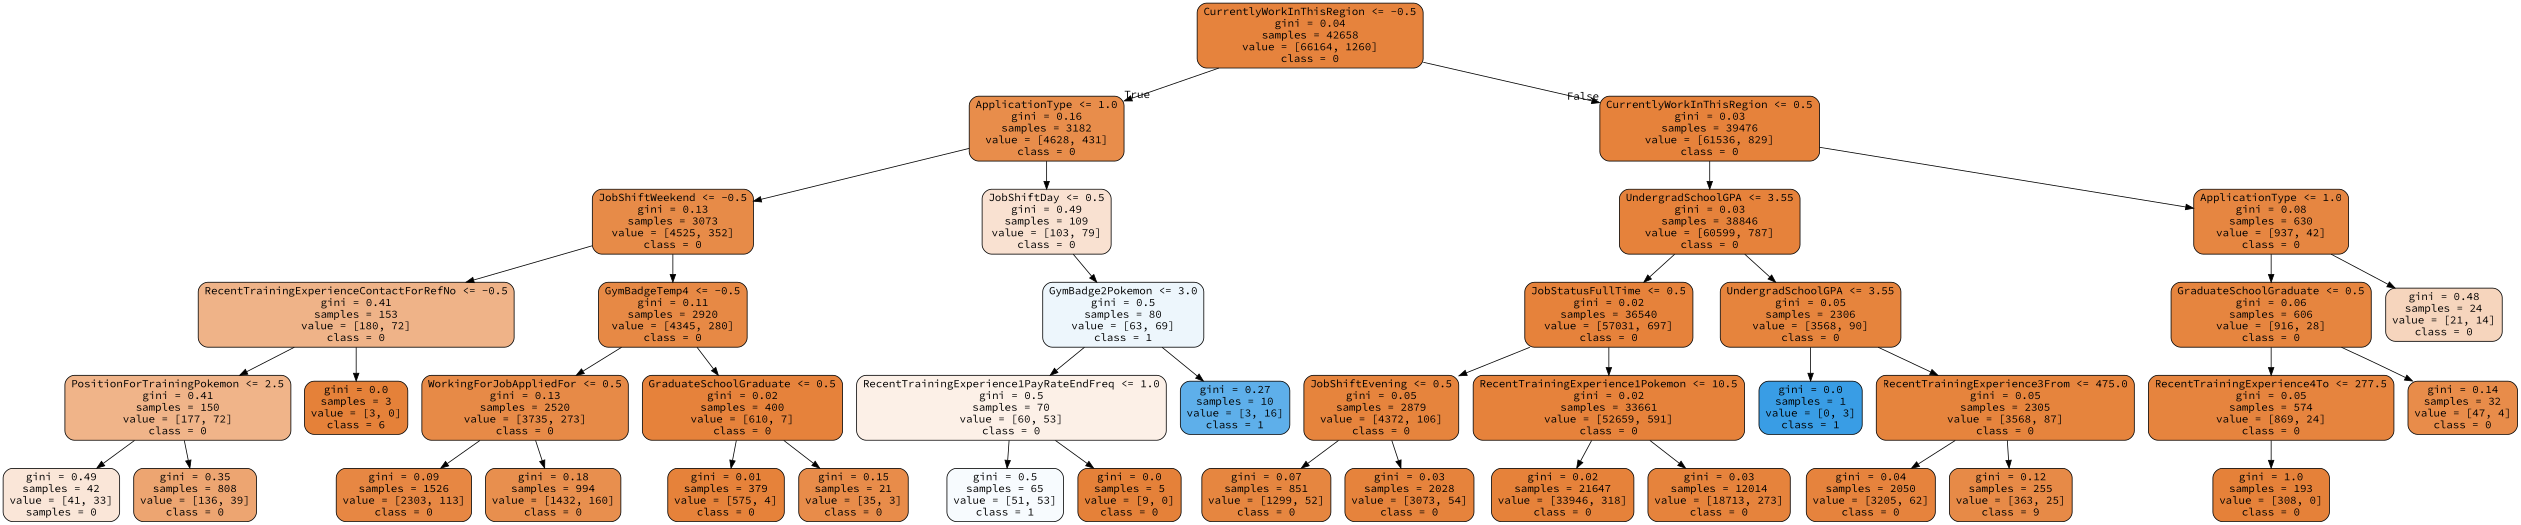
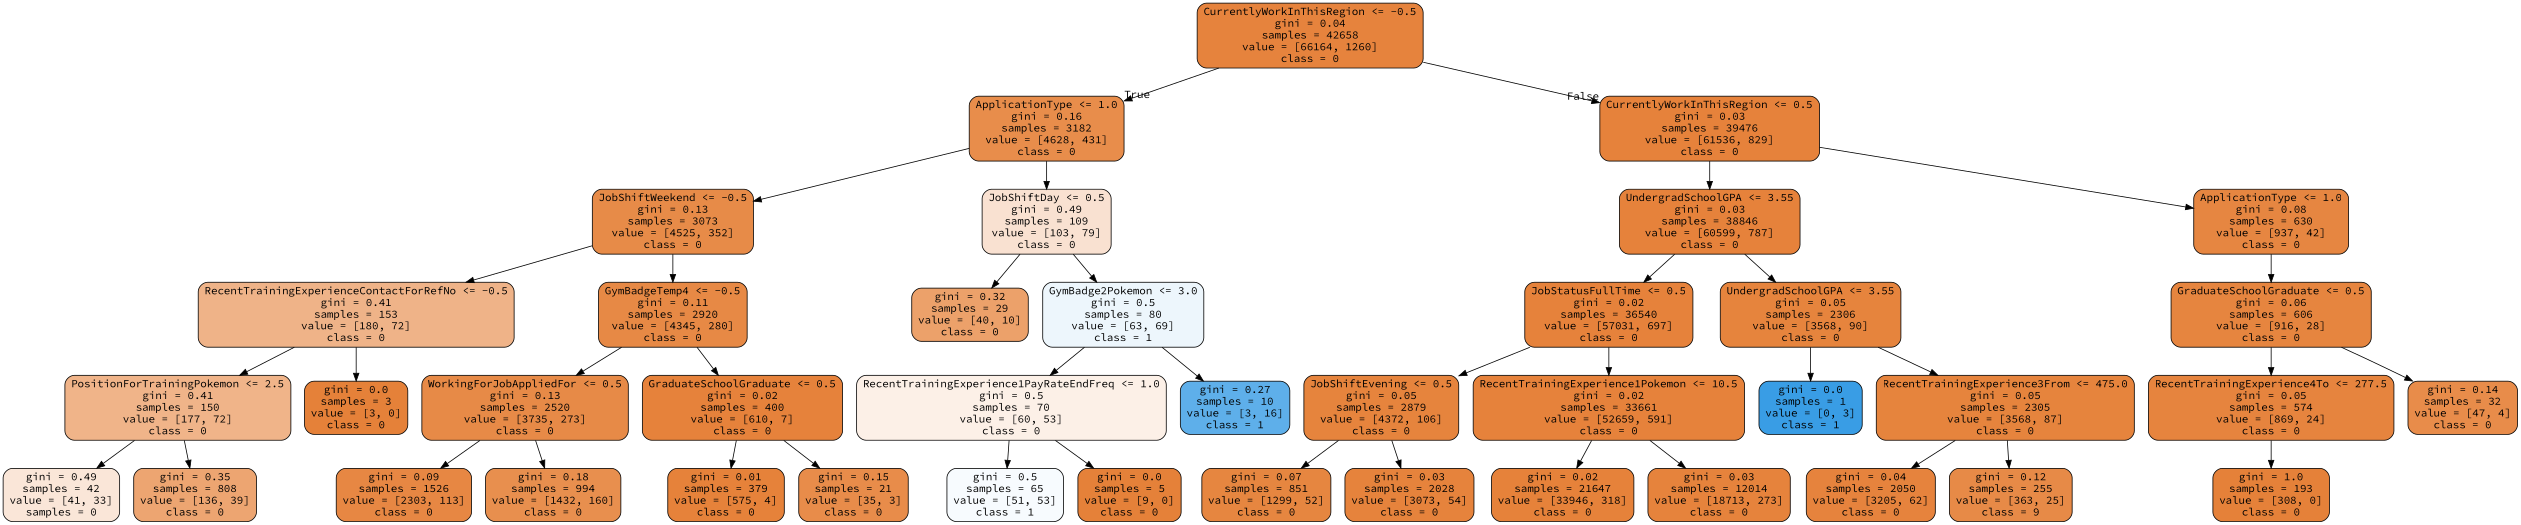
none -> (970, 315)
(2444, 315) -> none
(356, 408) -> (356, 408)
